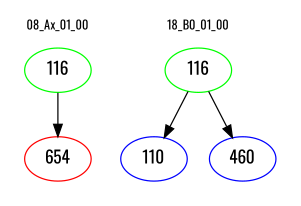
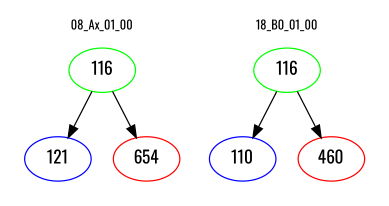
none -> (58, 159)
(243, 159) -> (331, 159)
